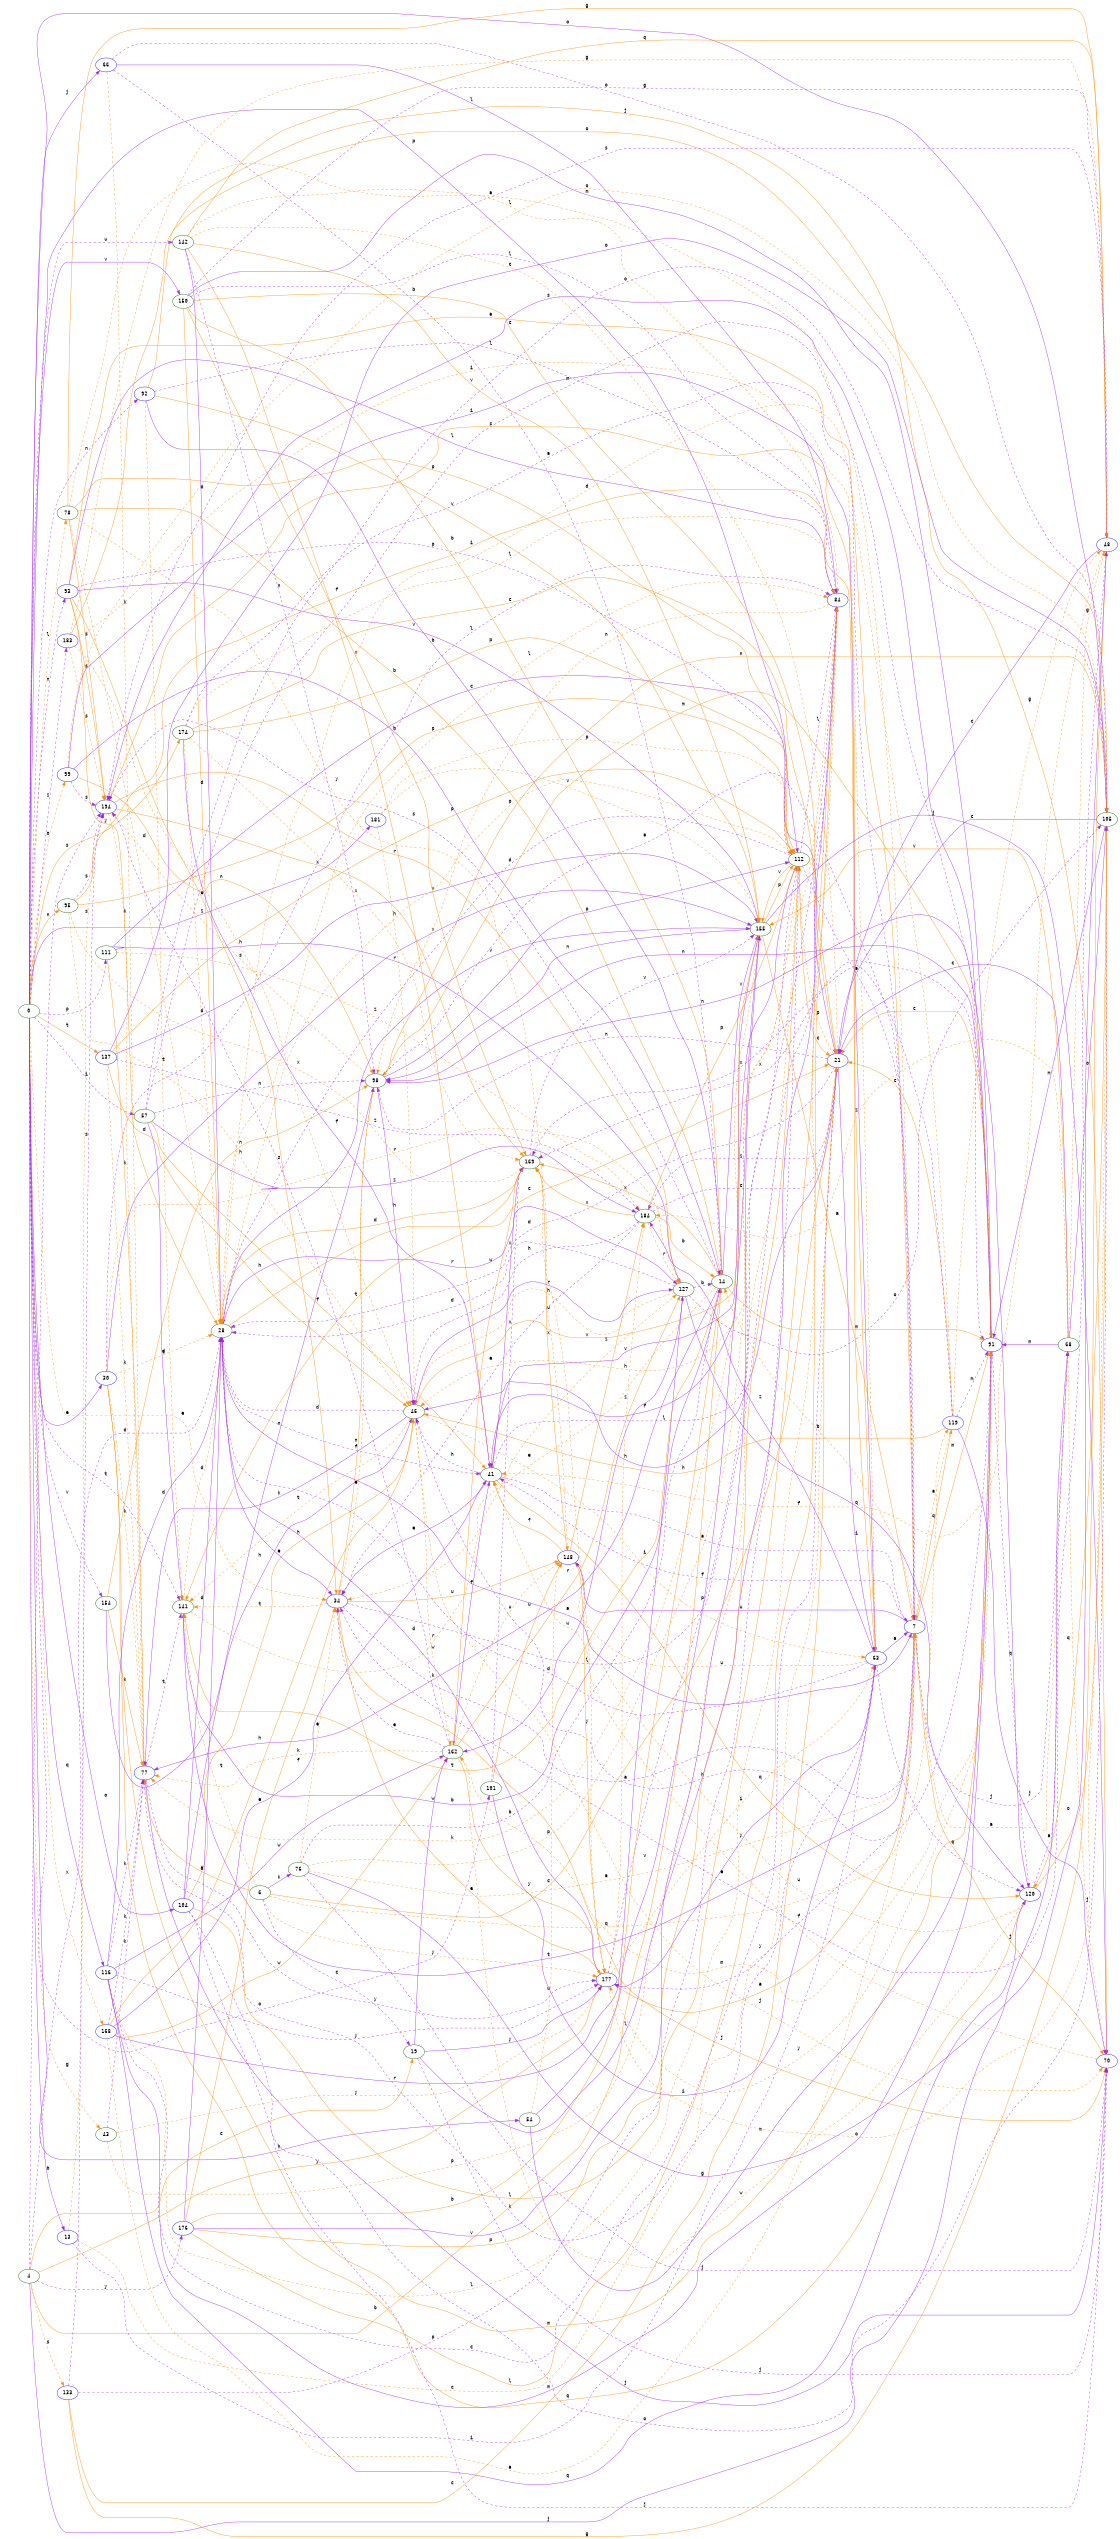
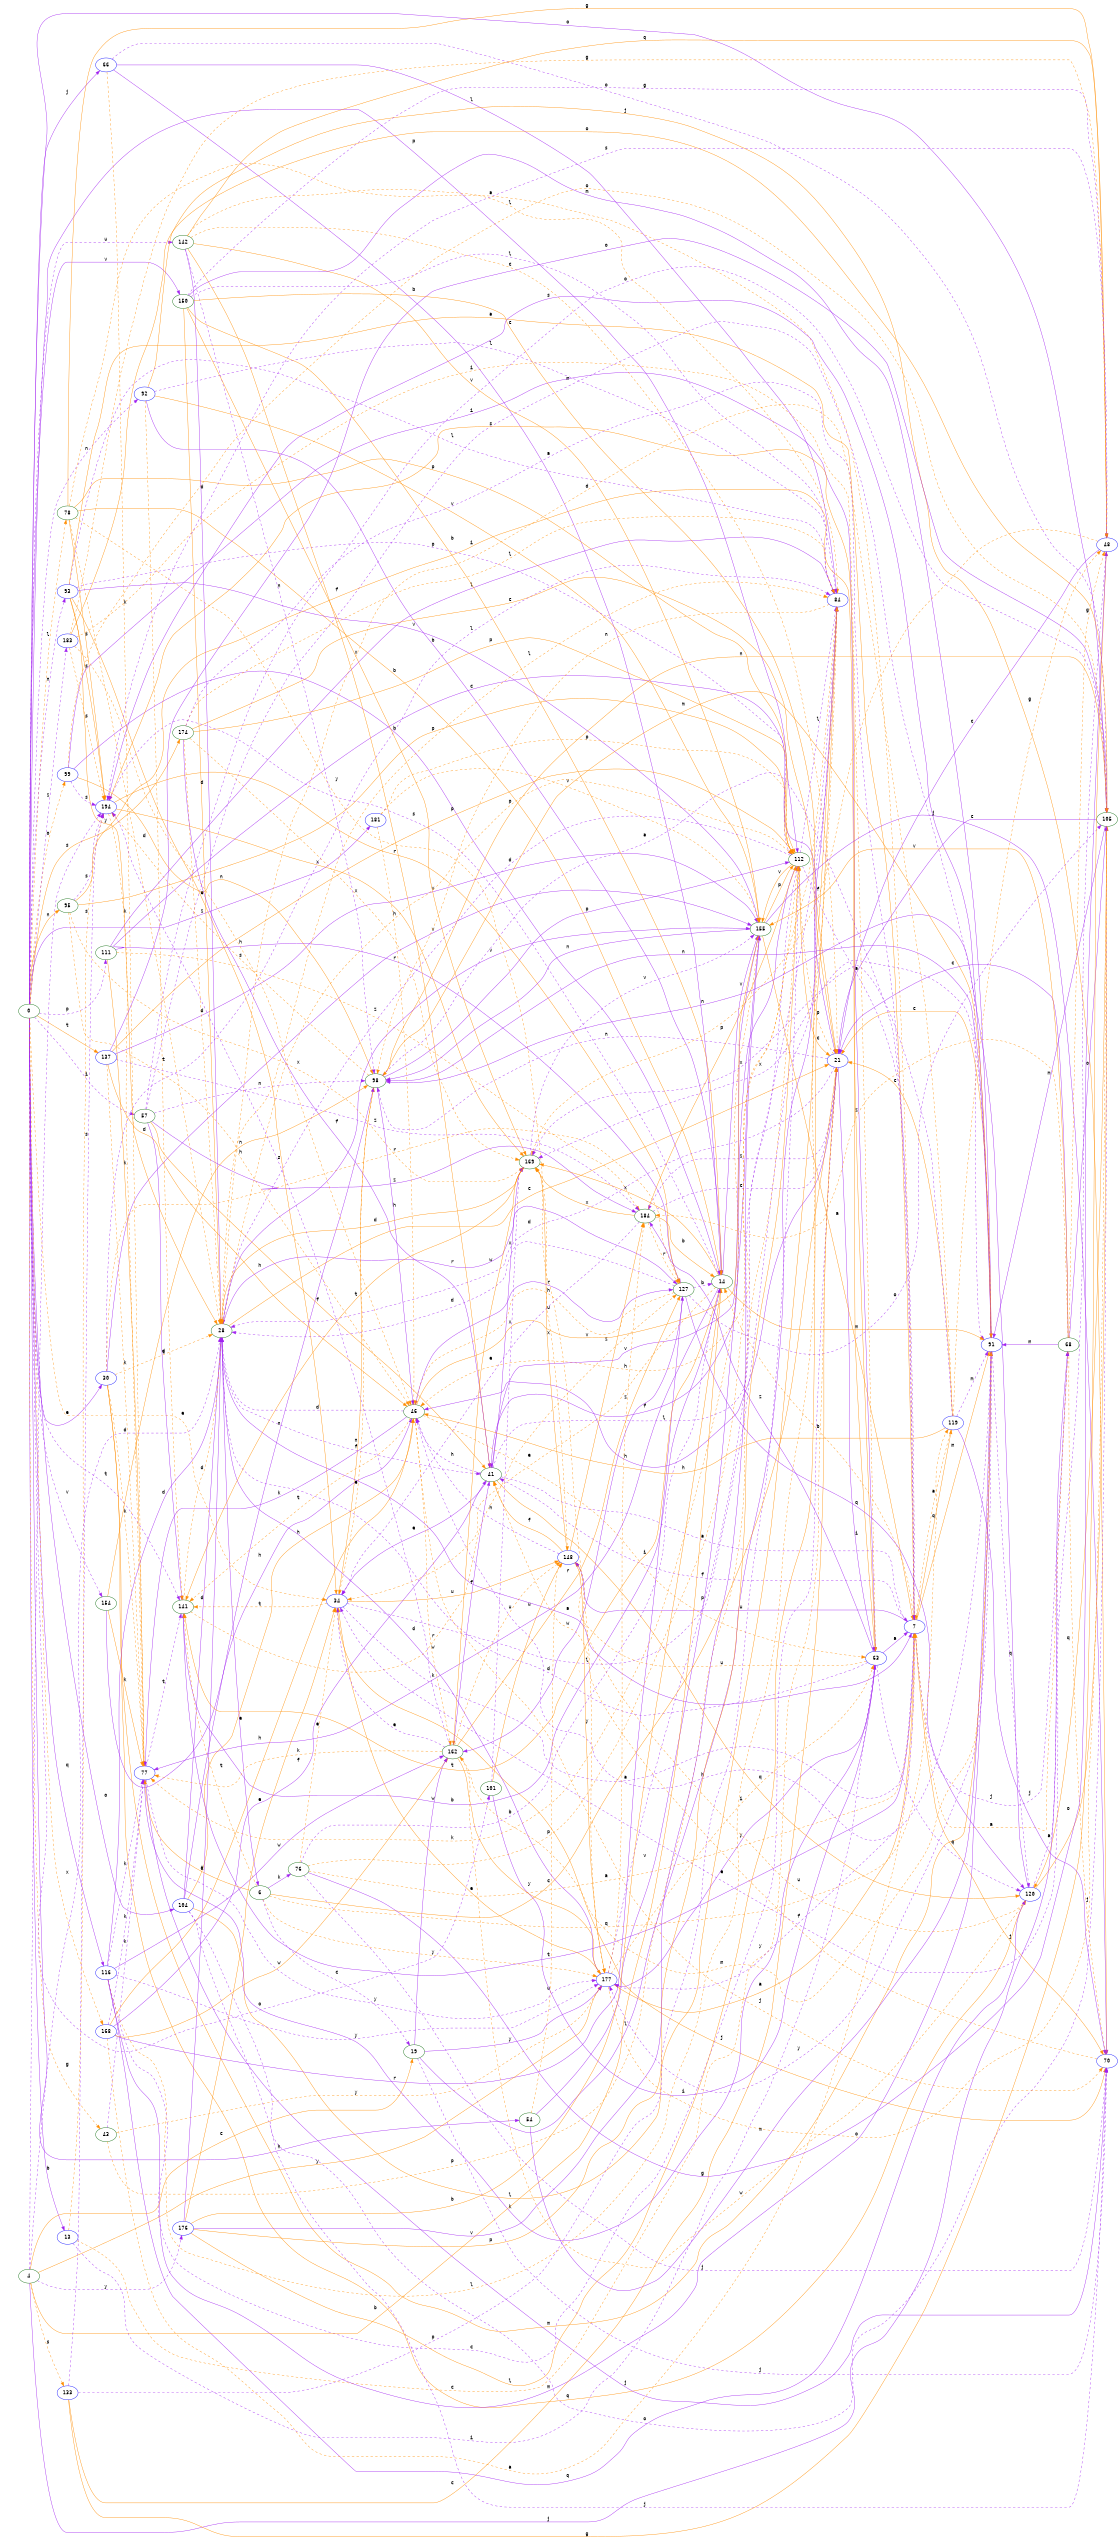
(400, 420) -> (400, 420)
(607, 608) -> (607, 608)
none -> (416, 613)
(1014, 1274) -> (835, 840)
(506, 1289) -> (480, 1511)
(234, 1477) -> (232, 1610)
(937, 1845) -> (937, 1845)
(542, 2236) -> (542, 2236)
